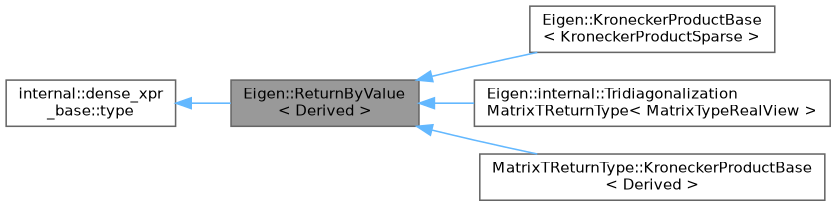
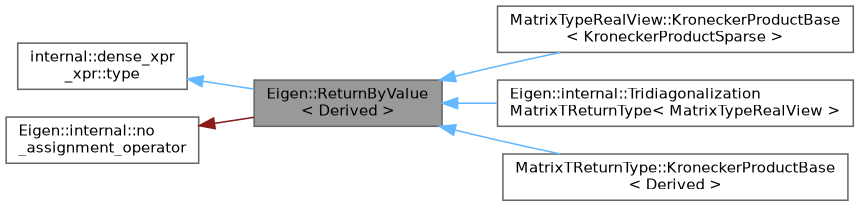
(652, 29) -> (675, 29)
(91, 103) -> (102, 66)
none -> (102, 140)
